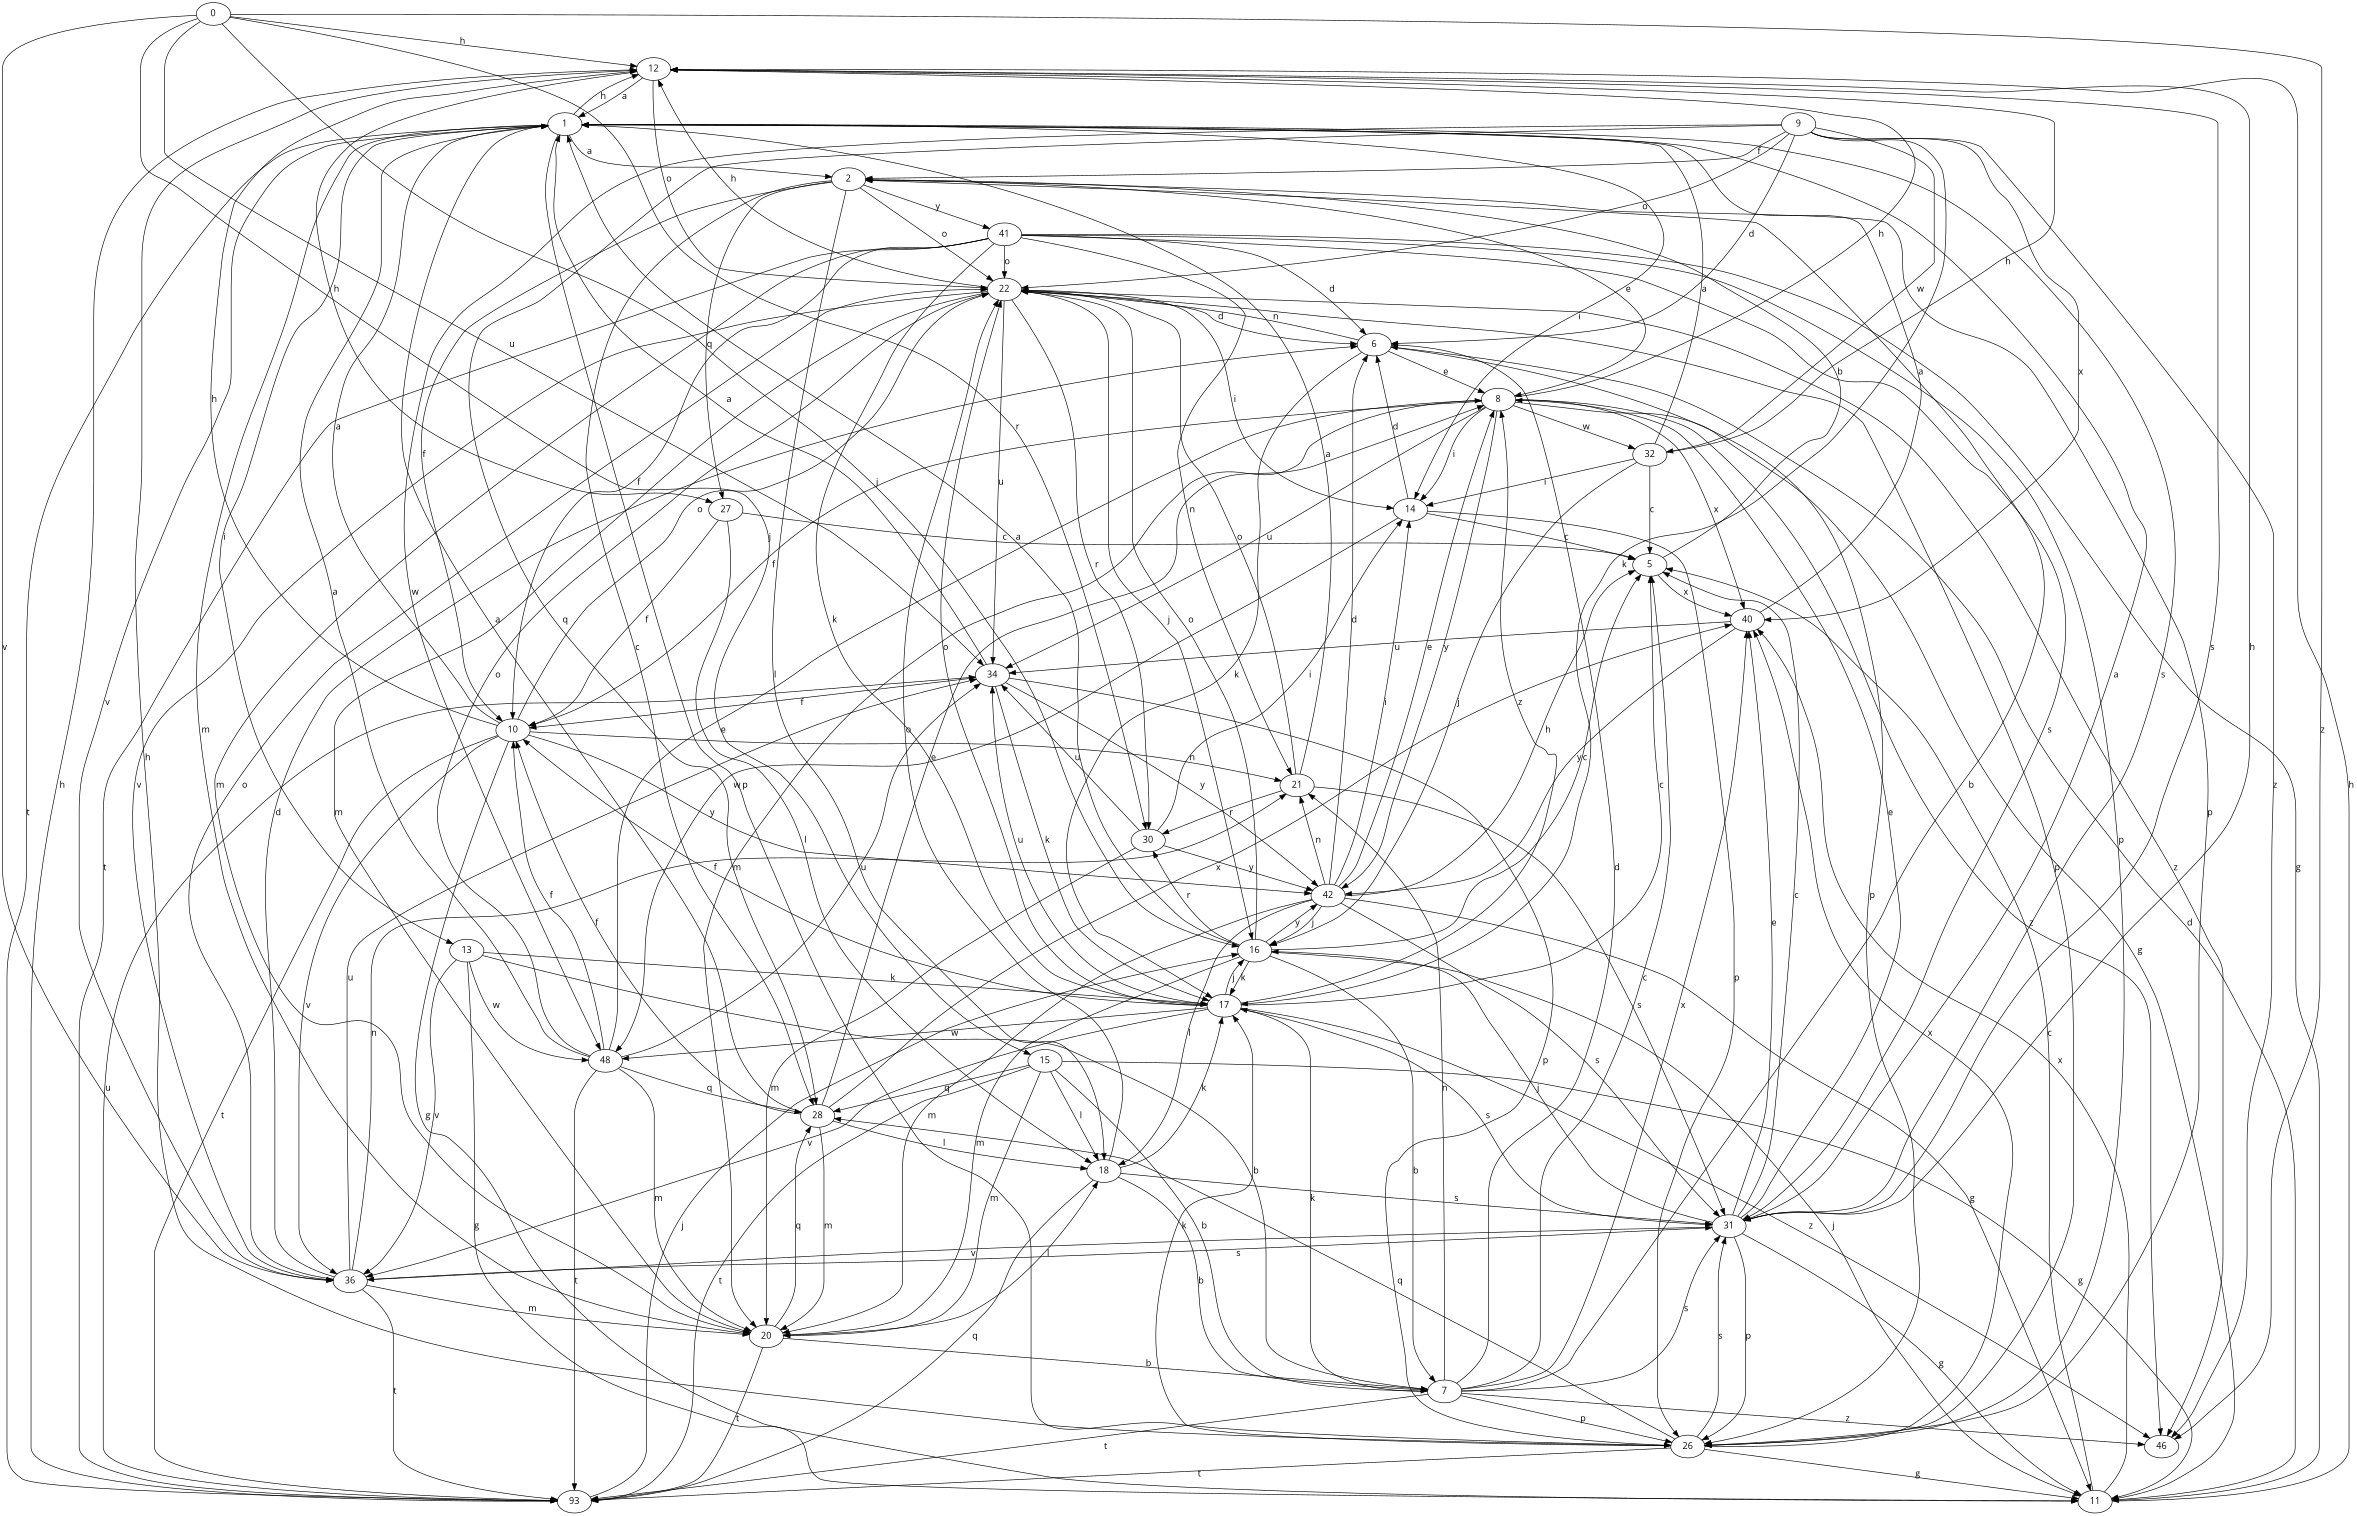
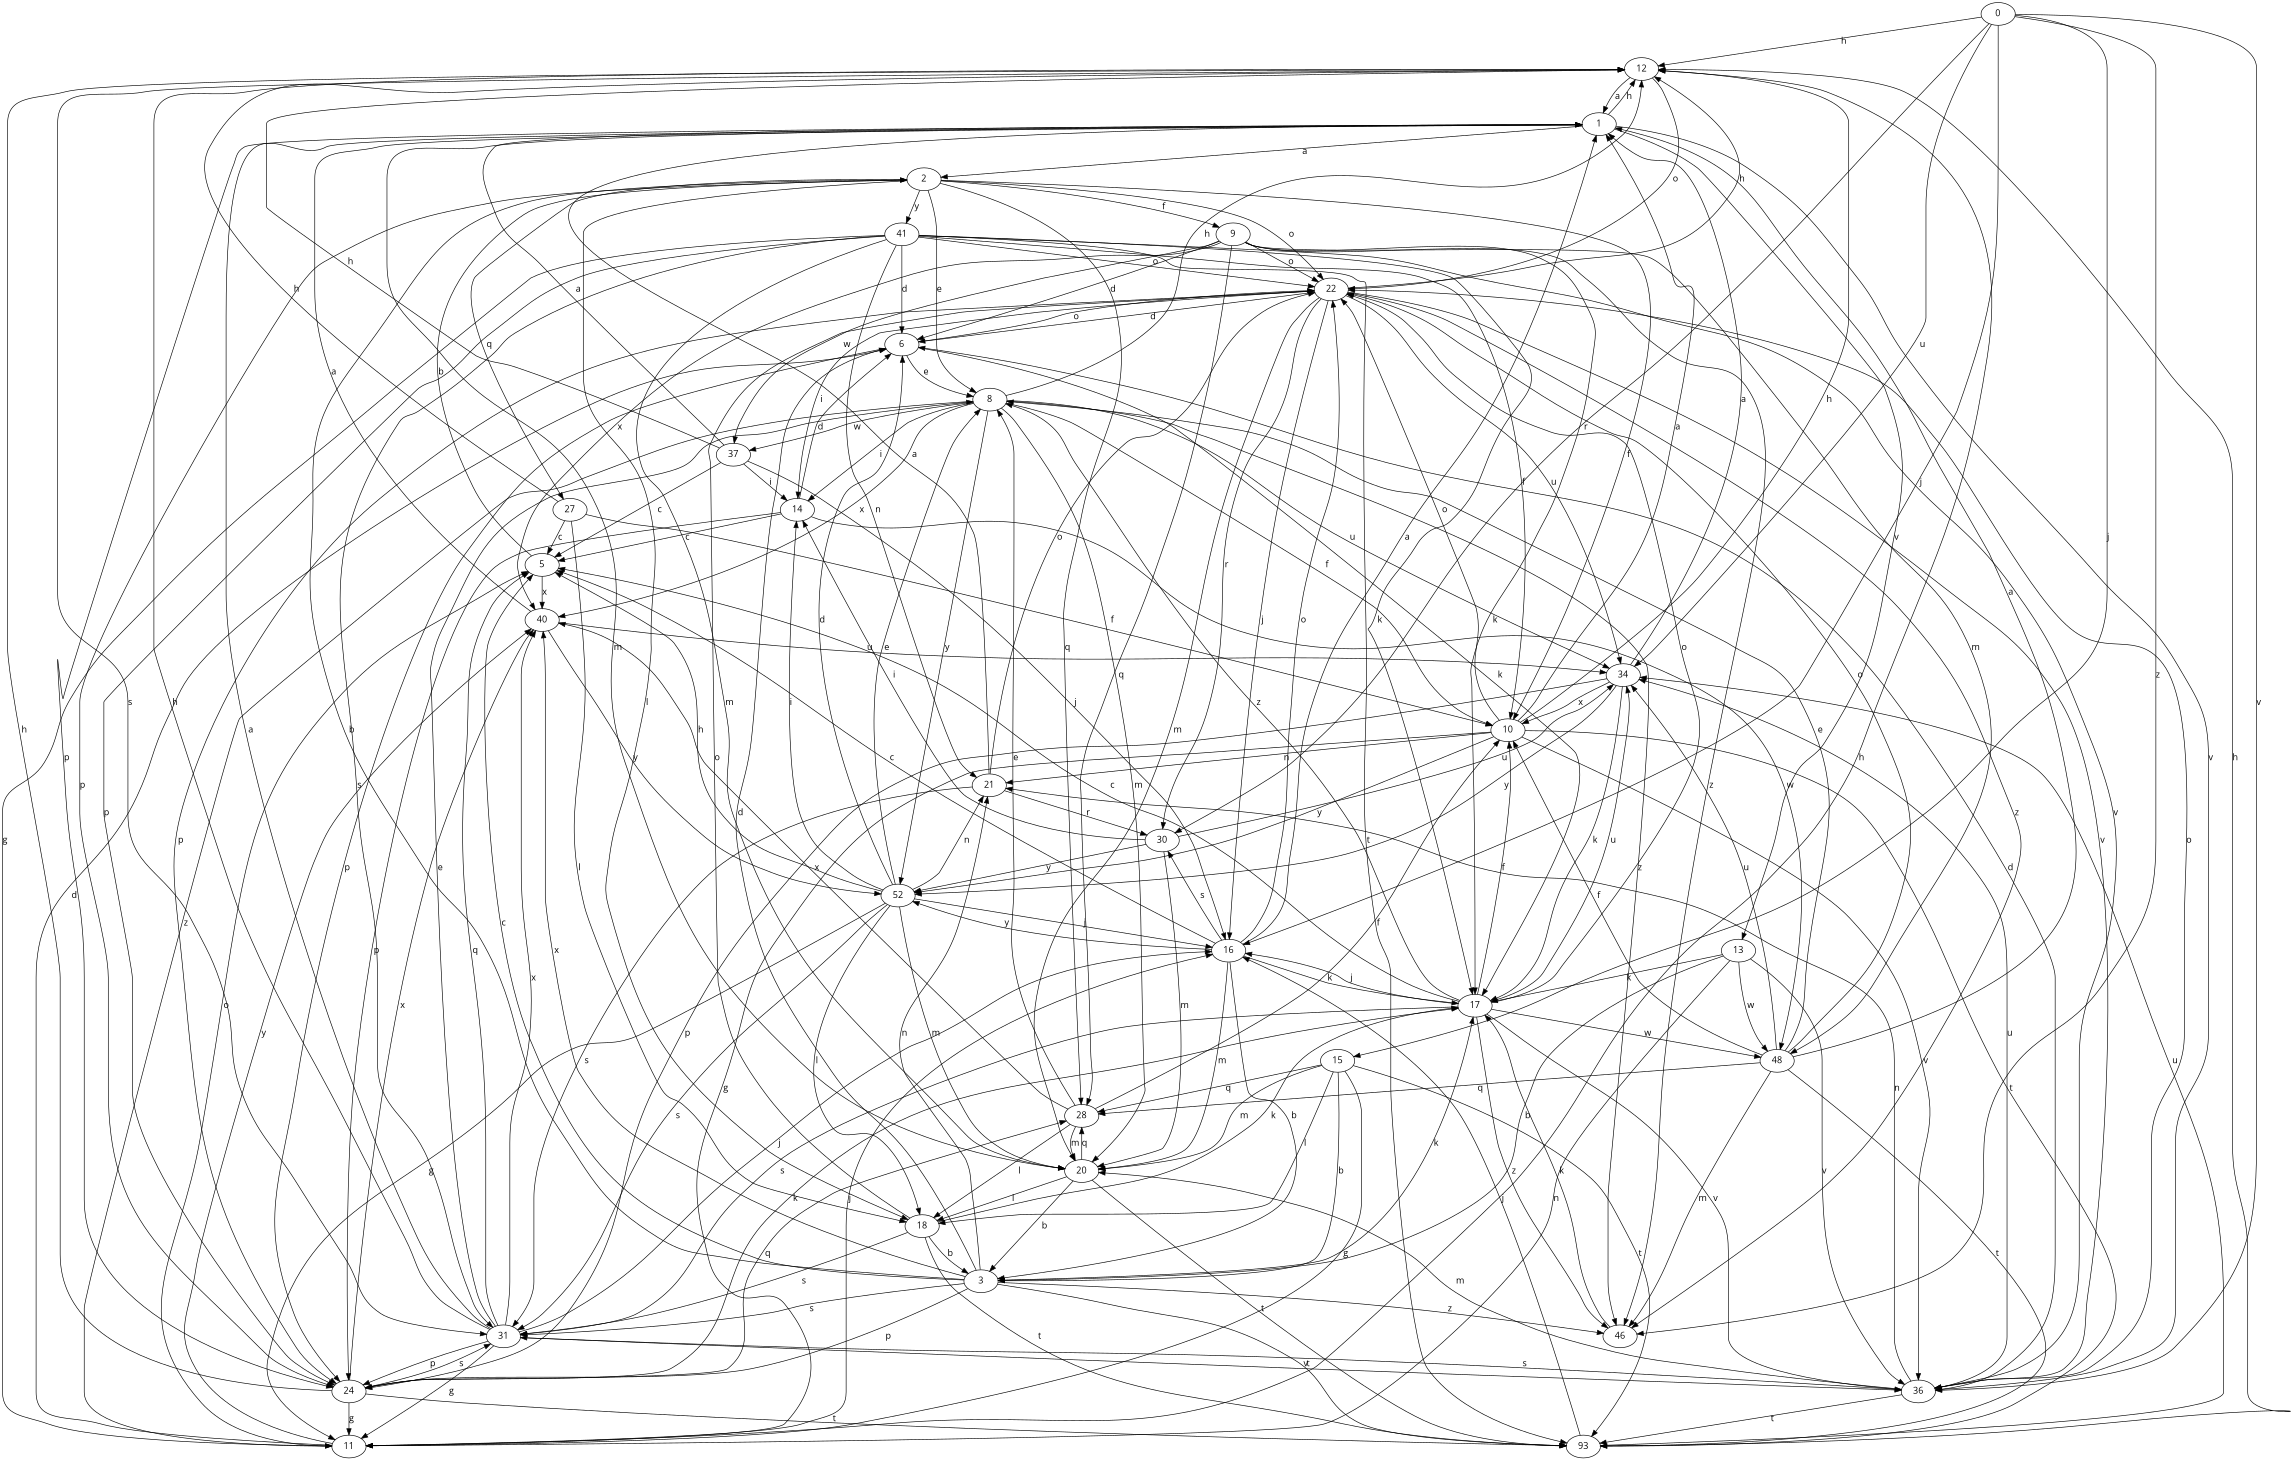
(1321, 142) -> none
(1843, 163) -> none
(1332, 171) -> (1078, 196)
(326, 273) -> (644, 85)
(1276, 317) -> (1076, 317)
(1650, 455) -> (733, 455)
none -> (1912, 481)
(225, 537) -> (1897, 537)
(415, 592) -> (1976, 648)
(496, 631) -> none
(637, 648) -> (1067, 648)
(802, 703) -> (1581, 703)
(1189, 896) -> (1202, 896)
(1328, 896) -> (898, 896)
(1796, 896) -> (475, 951)
(21, 911) -> none
(1774, 923) -> (534, 978)
(2140, 951) -> (186, 923)
(2050, 1033) -> (226, 1006)
(2060, 1061) -> (264, 1033)
(1719, 1107) -> (846, 1316)
none -> (1555, 1172)
(655, 1211) -> (1698, 1195)
(477, 1226) -> (1556, 1199)
(975, 1336) -> (1040, 1336)
(1445, 1391) -> (981, 1281)
(1688, 1447) -> (349, 1391)
